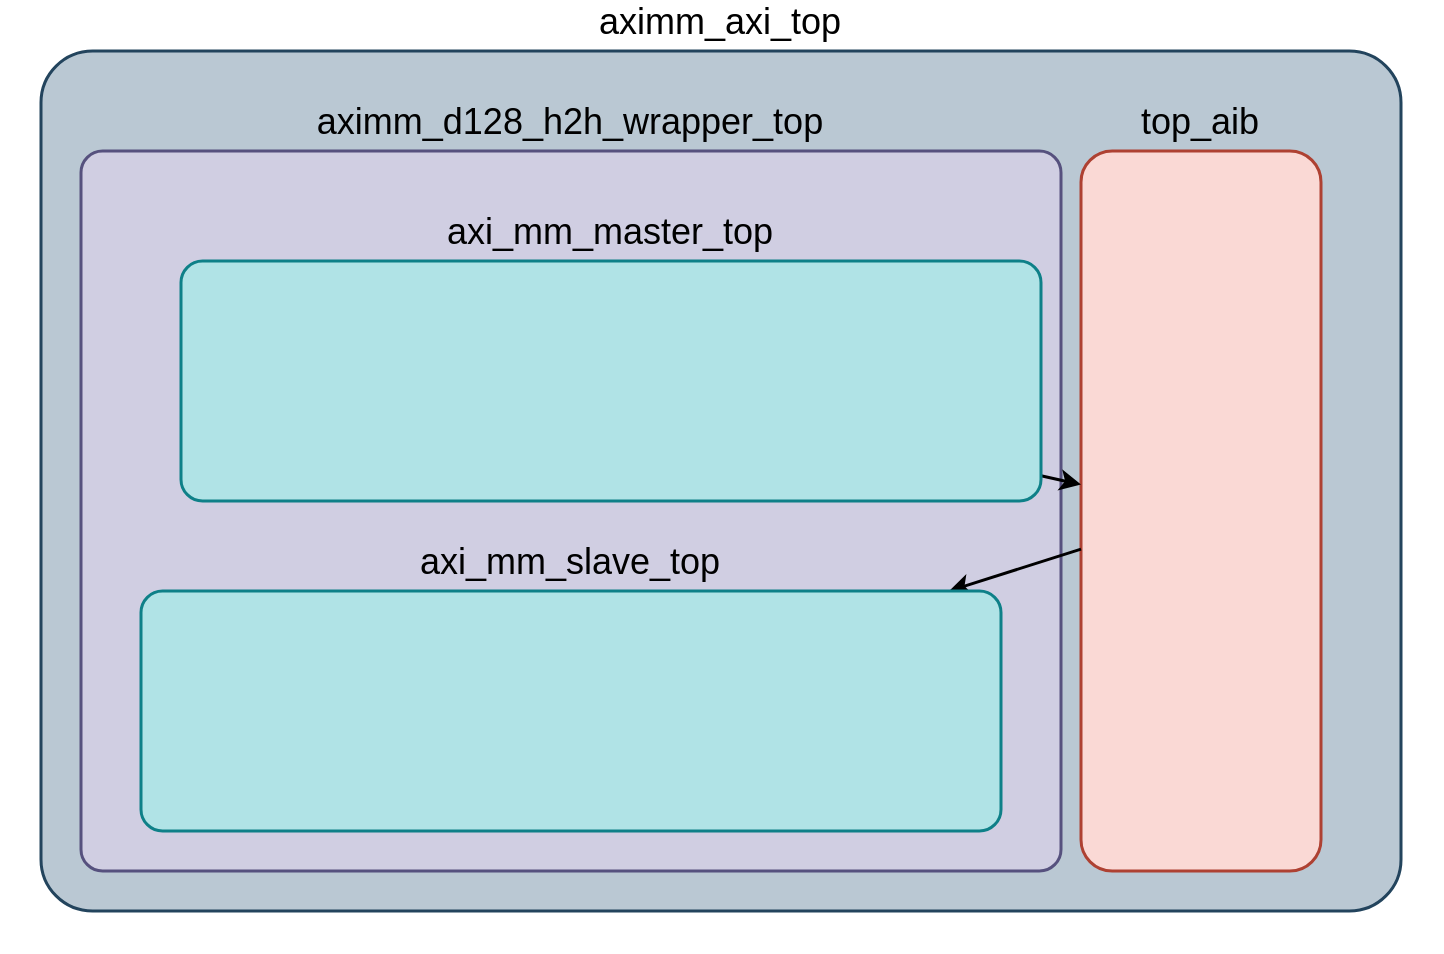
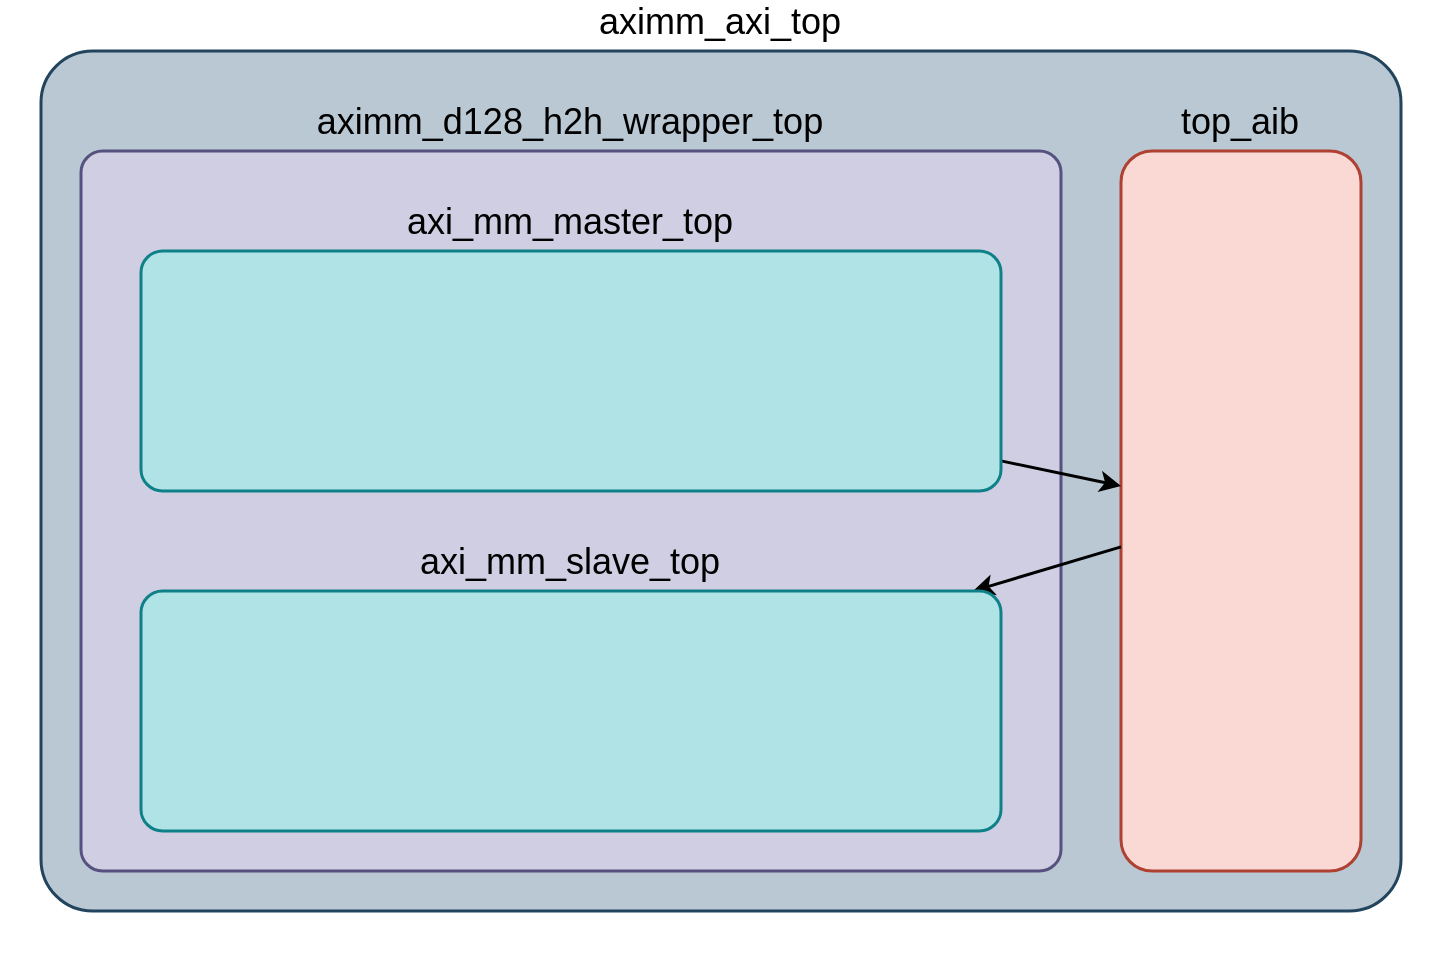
(611, 381) -> (571, 371)
(1201, 511) -> (1241, 511)
